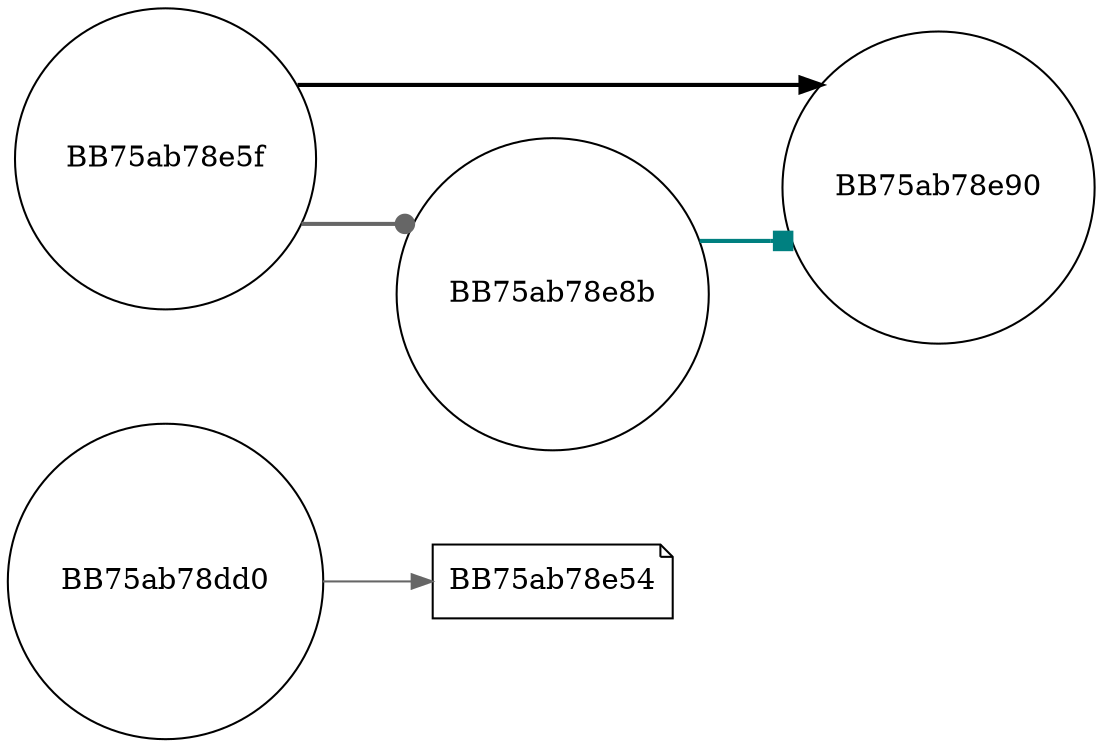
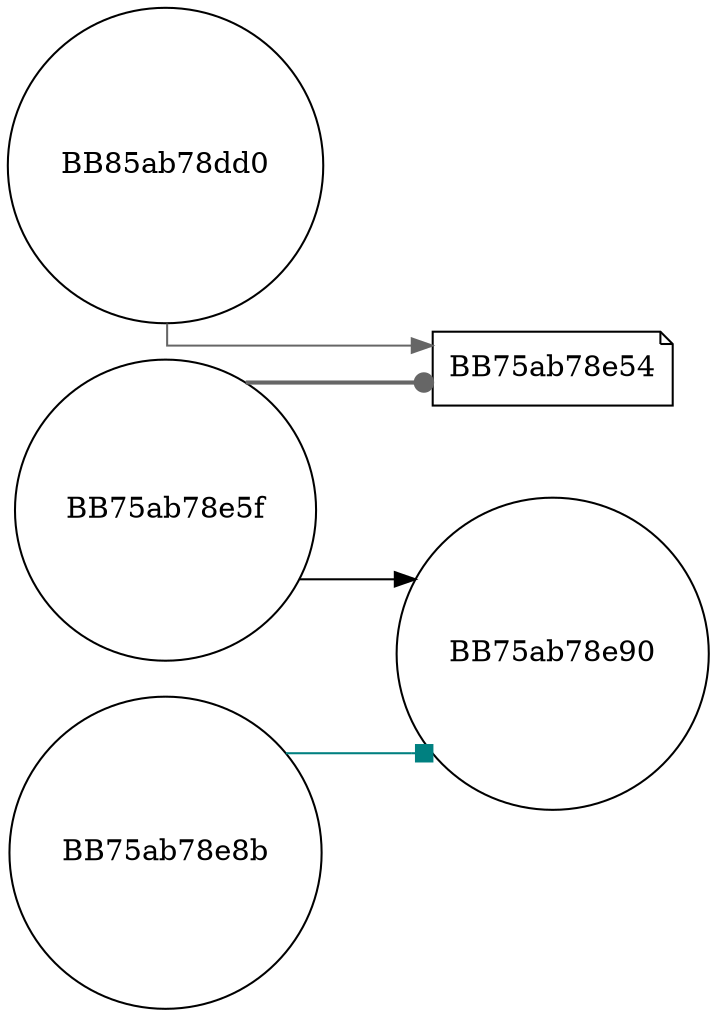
(549, 85) -> (347, 579)
(349, 224) -> (331, 383)
(735, 241) -> (349, 753)
(166, 581) -> (166, 166)
